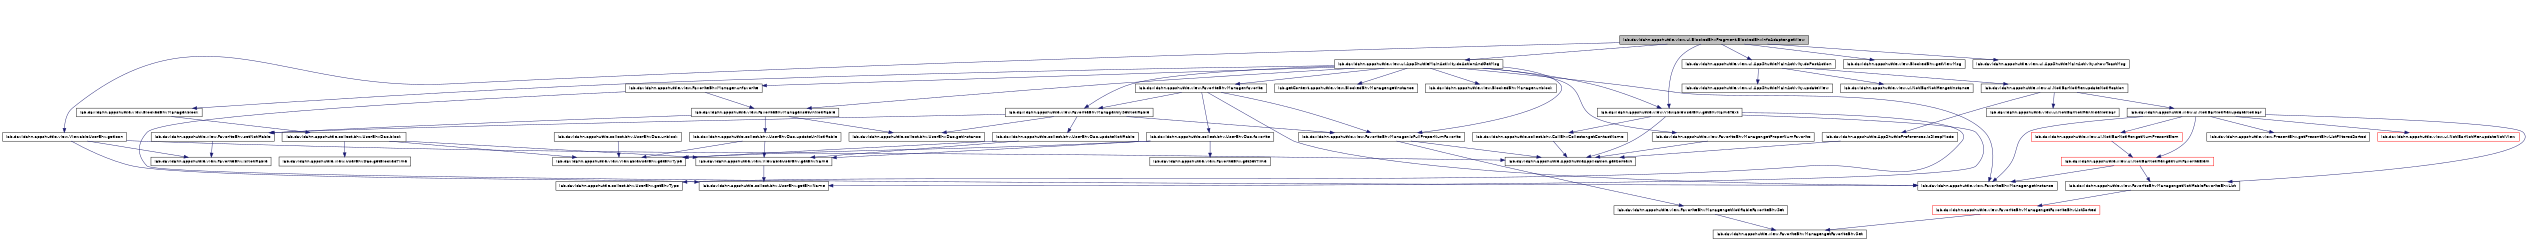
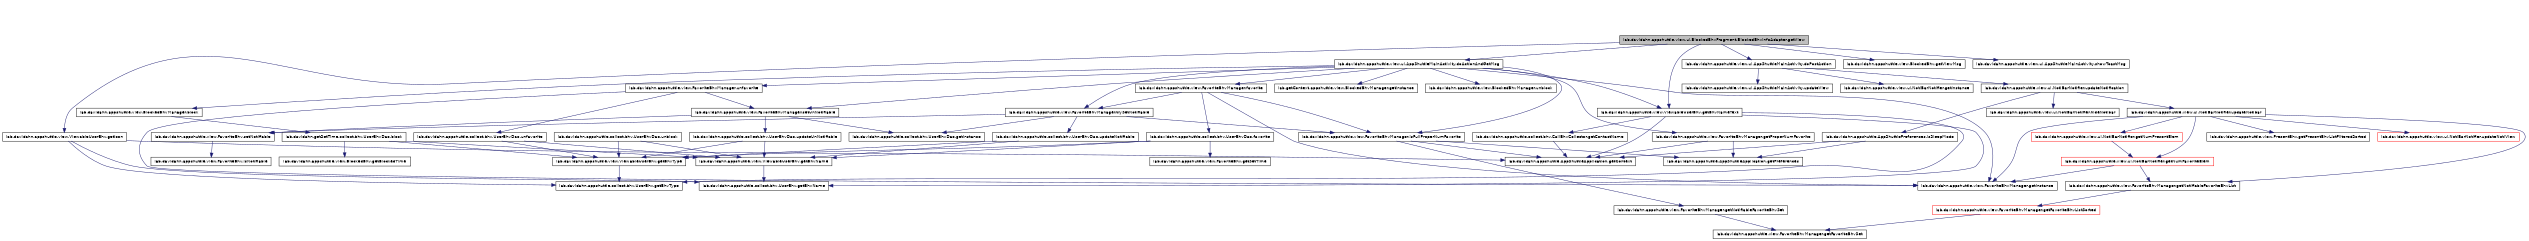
(344, 137) -> (344, 137)
none -> (480, 137)
none -> (682, 148)
(136, 149) -> (306, 181)
(345, 162) -> (345, 162)
none -> (1733, 162)
none -> (619, 171)
